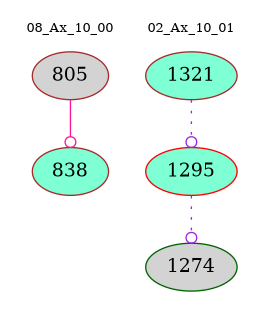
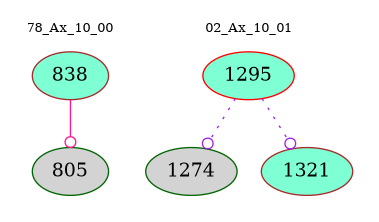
(70, 29) -> (70, 29)
(70, 76) -> (70, 171)
(70, 118) -> (70, 118)
(191, 118) -> (275, 119)
